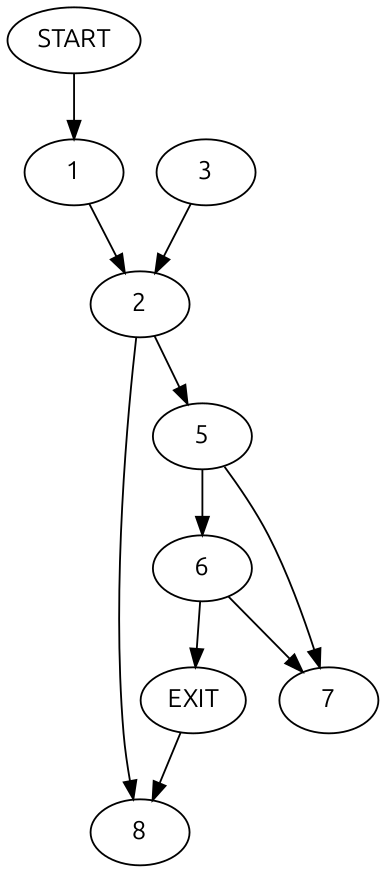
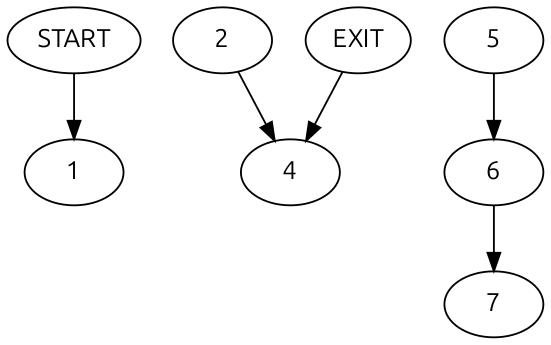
(206, 172) -> none
(103, 230) -> none
(167, 361) -> none
(278, 554) -> none
(198, 625) -> none
(140, 832) -> (290, 172)
